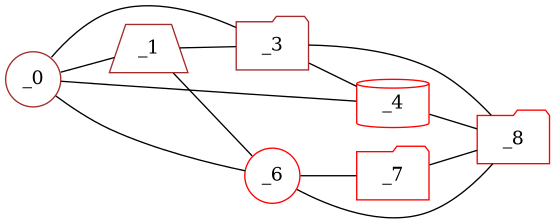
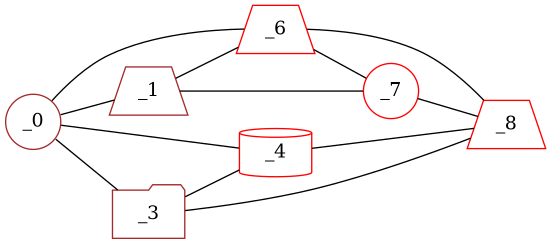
(208, 47) -> (271, 91)
(513, 140) -> (506, 125)
(272, 176) -> (276, 29)
(393, 176) -> (391, 91)
